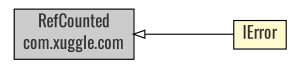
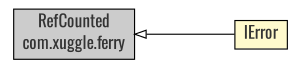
(74, 44) -> (74, 44)
